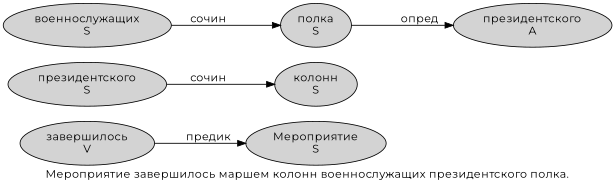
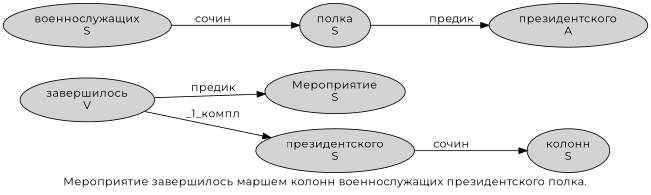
(420, 19) -> (452, 19)
none -> (204, 124)
